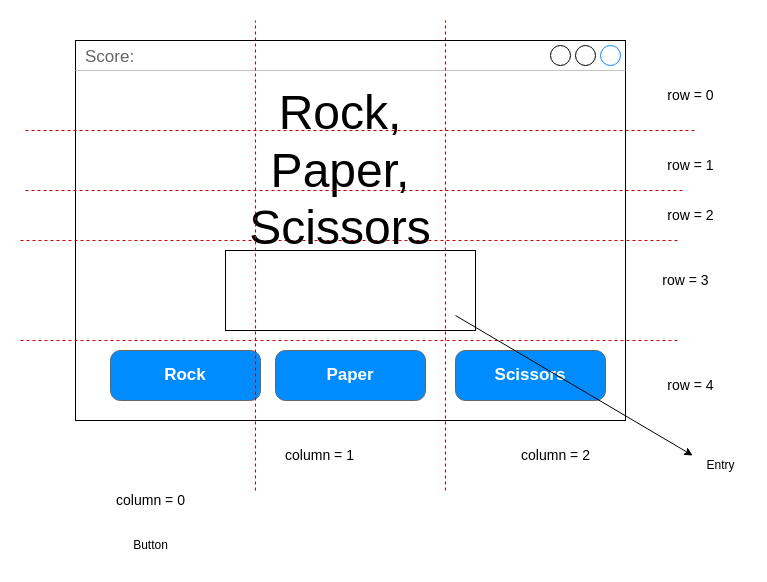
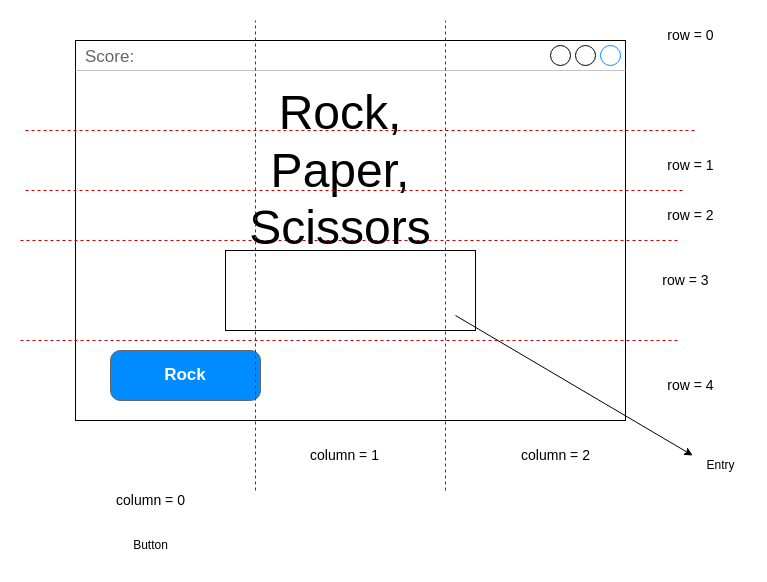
(691, 96) -> (691, 36)
(351, 376) -> none
(531, 376) -> none
(319, 456) -> (344, 456)
